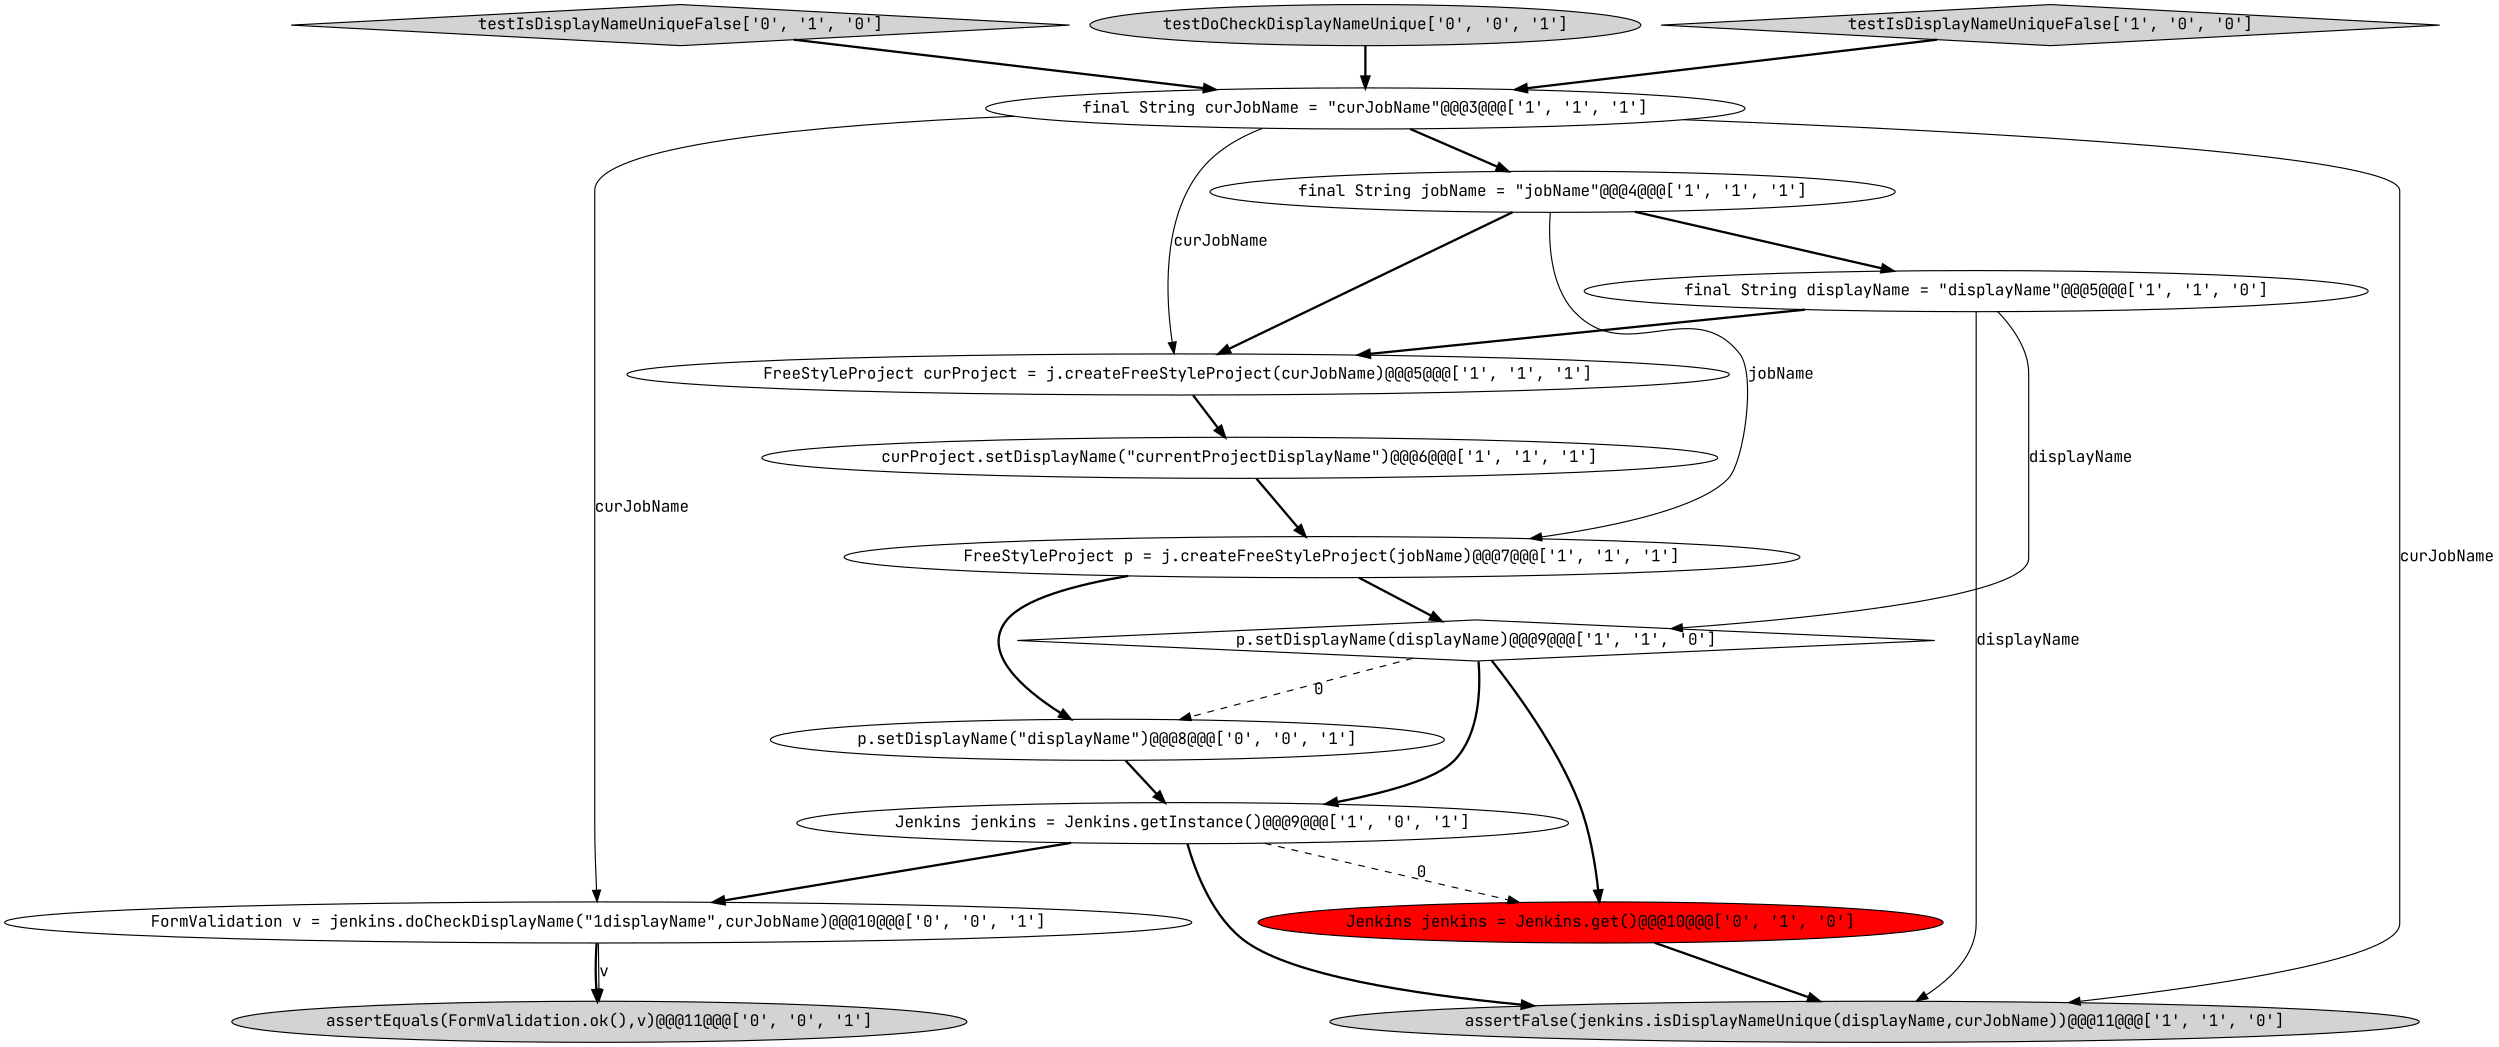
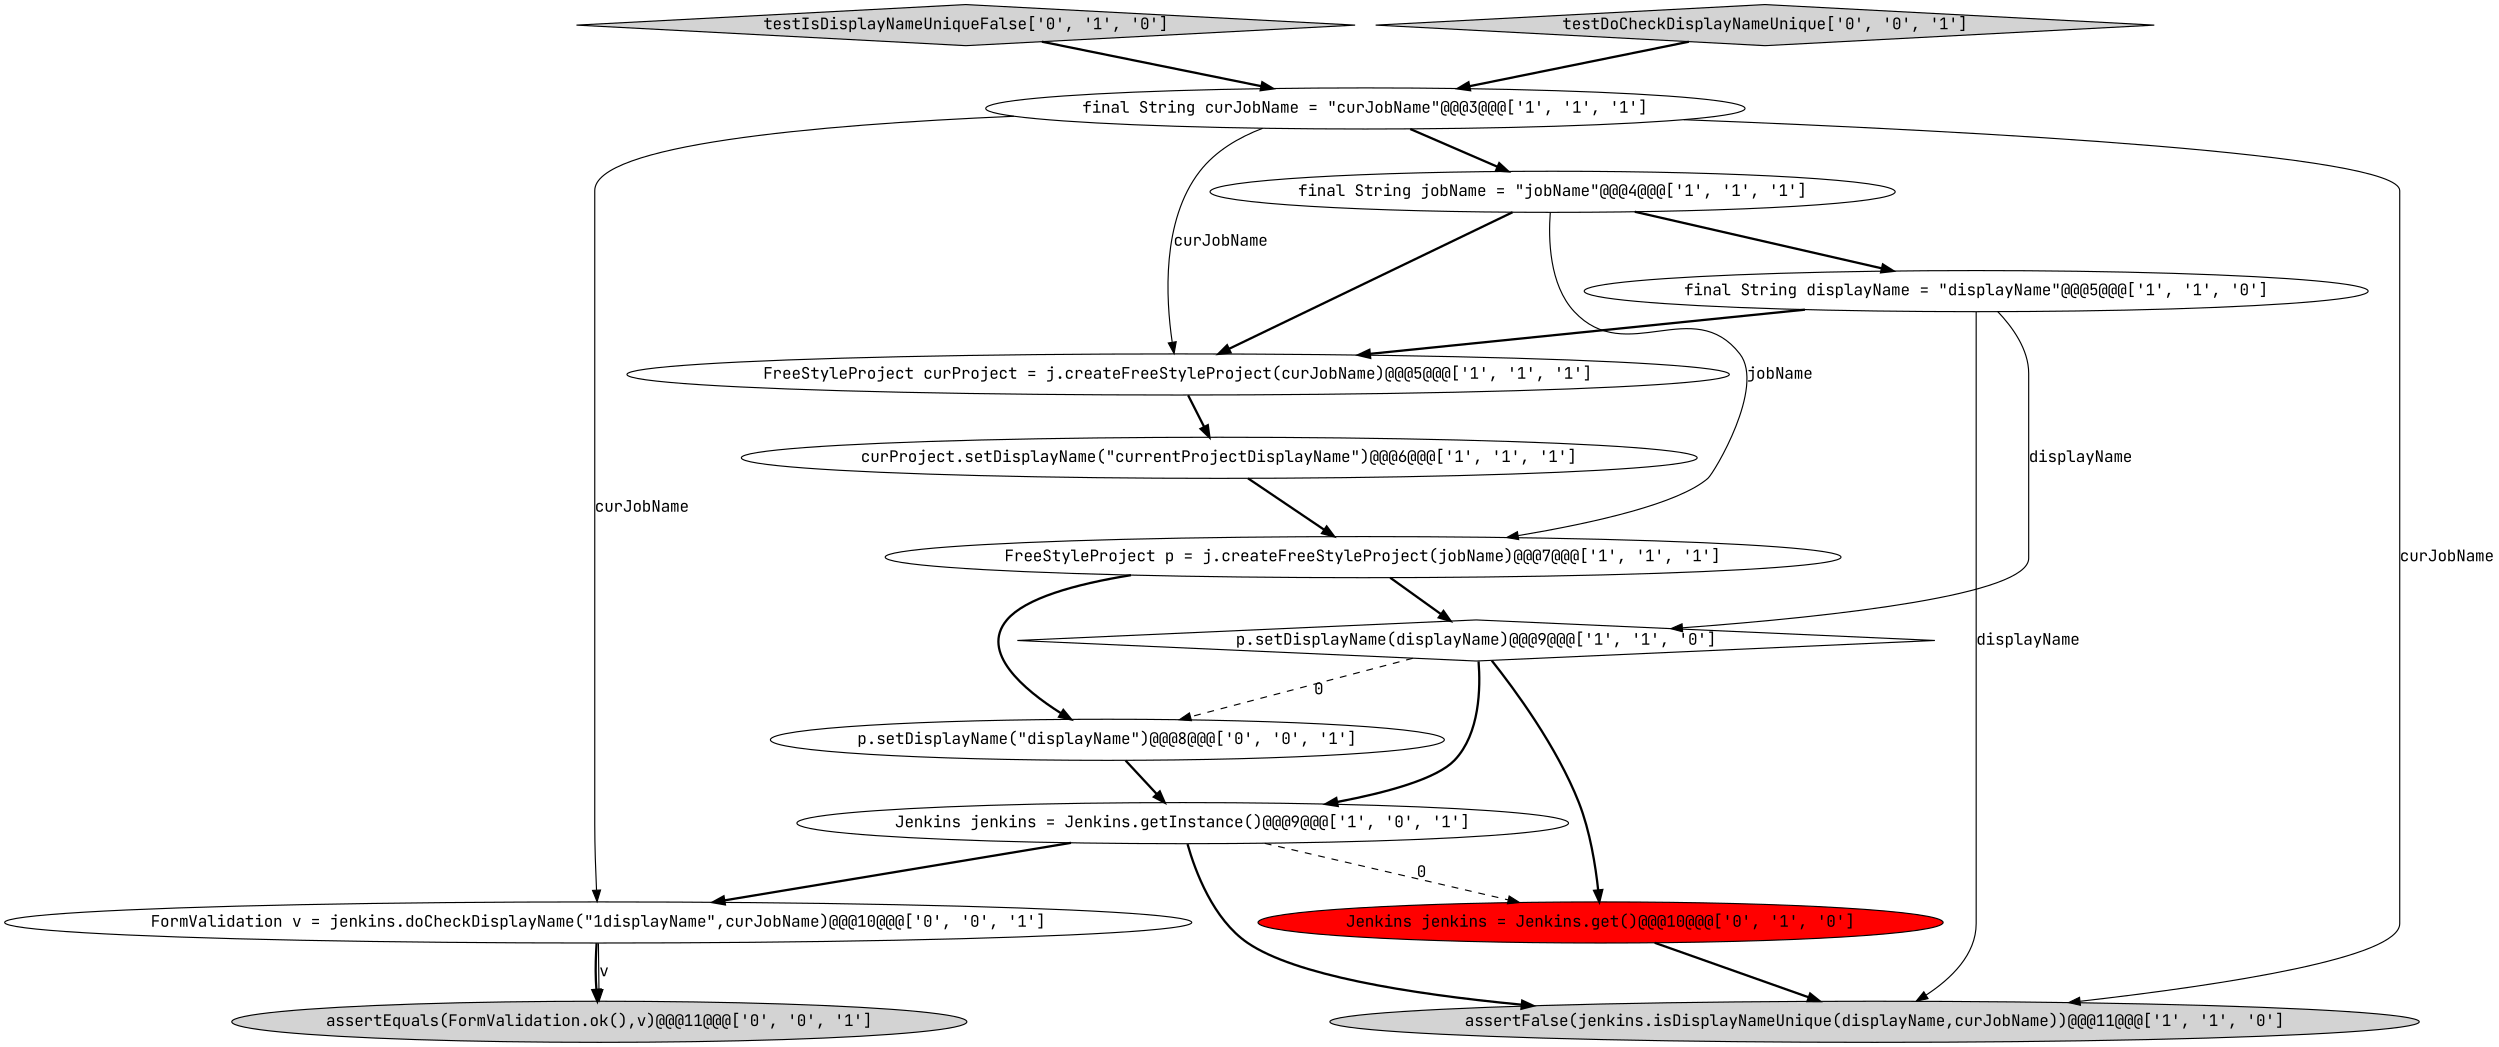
(1365, 25) -> (1765, 25)
(2050, 25) -> none
